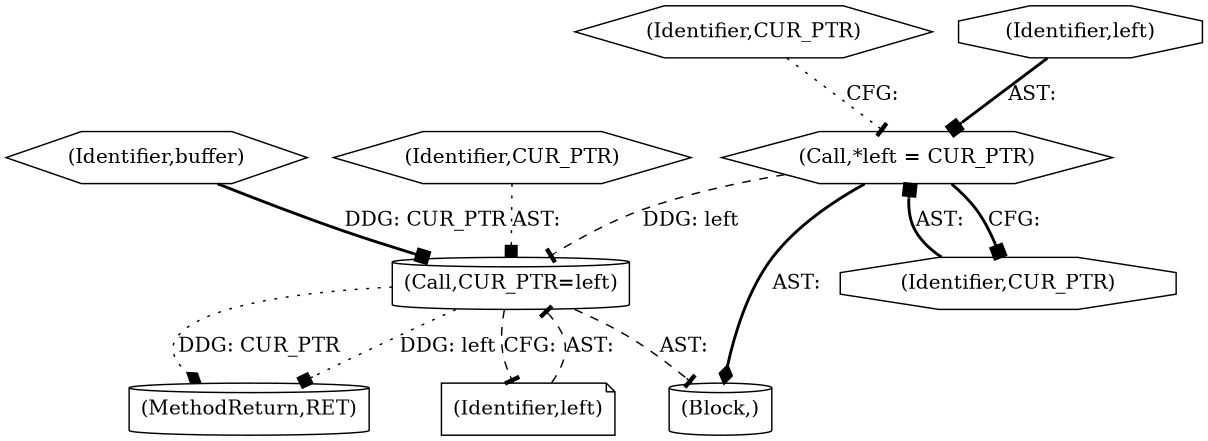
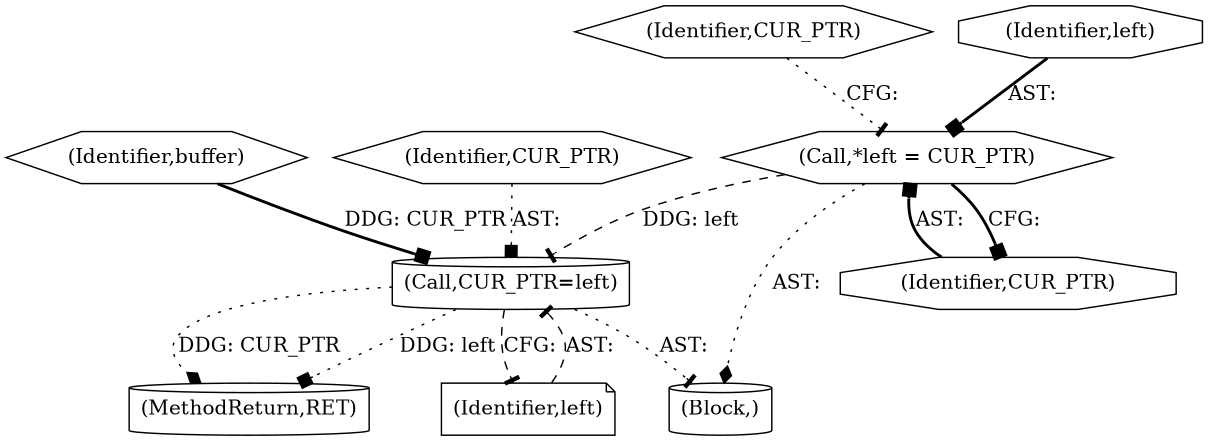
(773, 257) -> (773, 257)
(633, 340) -> (633, 340)
